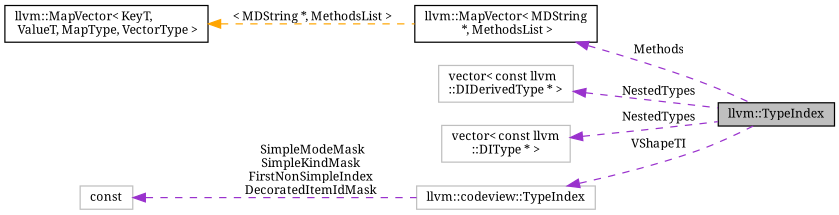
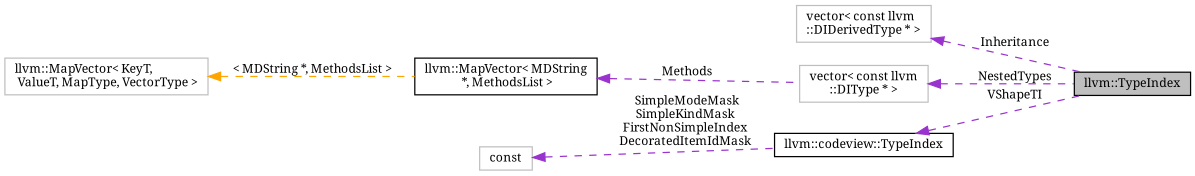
(106, 24) -> (106, 76)
(670, 71) -> (705, 81)
(658, 92) -> (1014, 43)
(506, 198) -> (864, 145)
